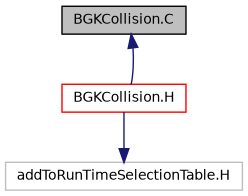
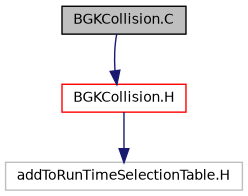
(133, 66) -> (115, 52)
